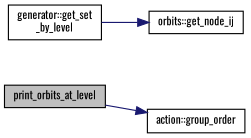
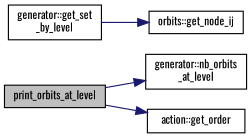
none -> (196, 72)
(196, 121) -> (196, 121)
